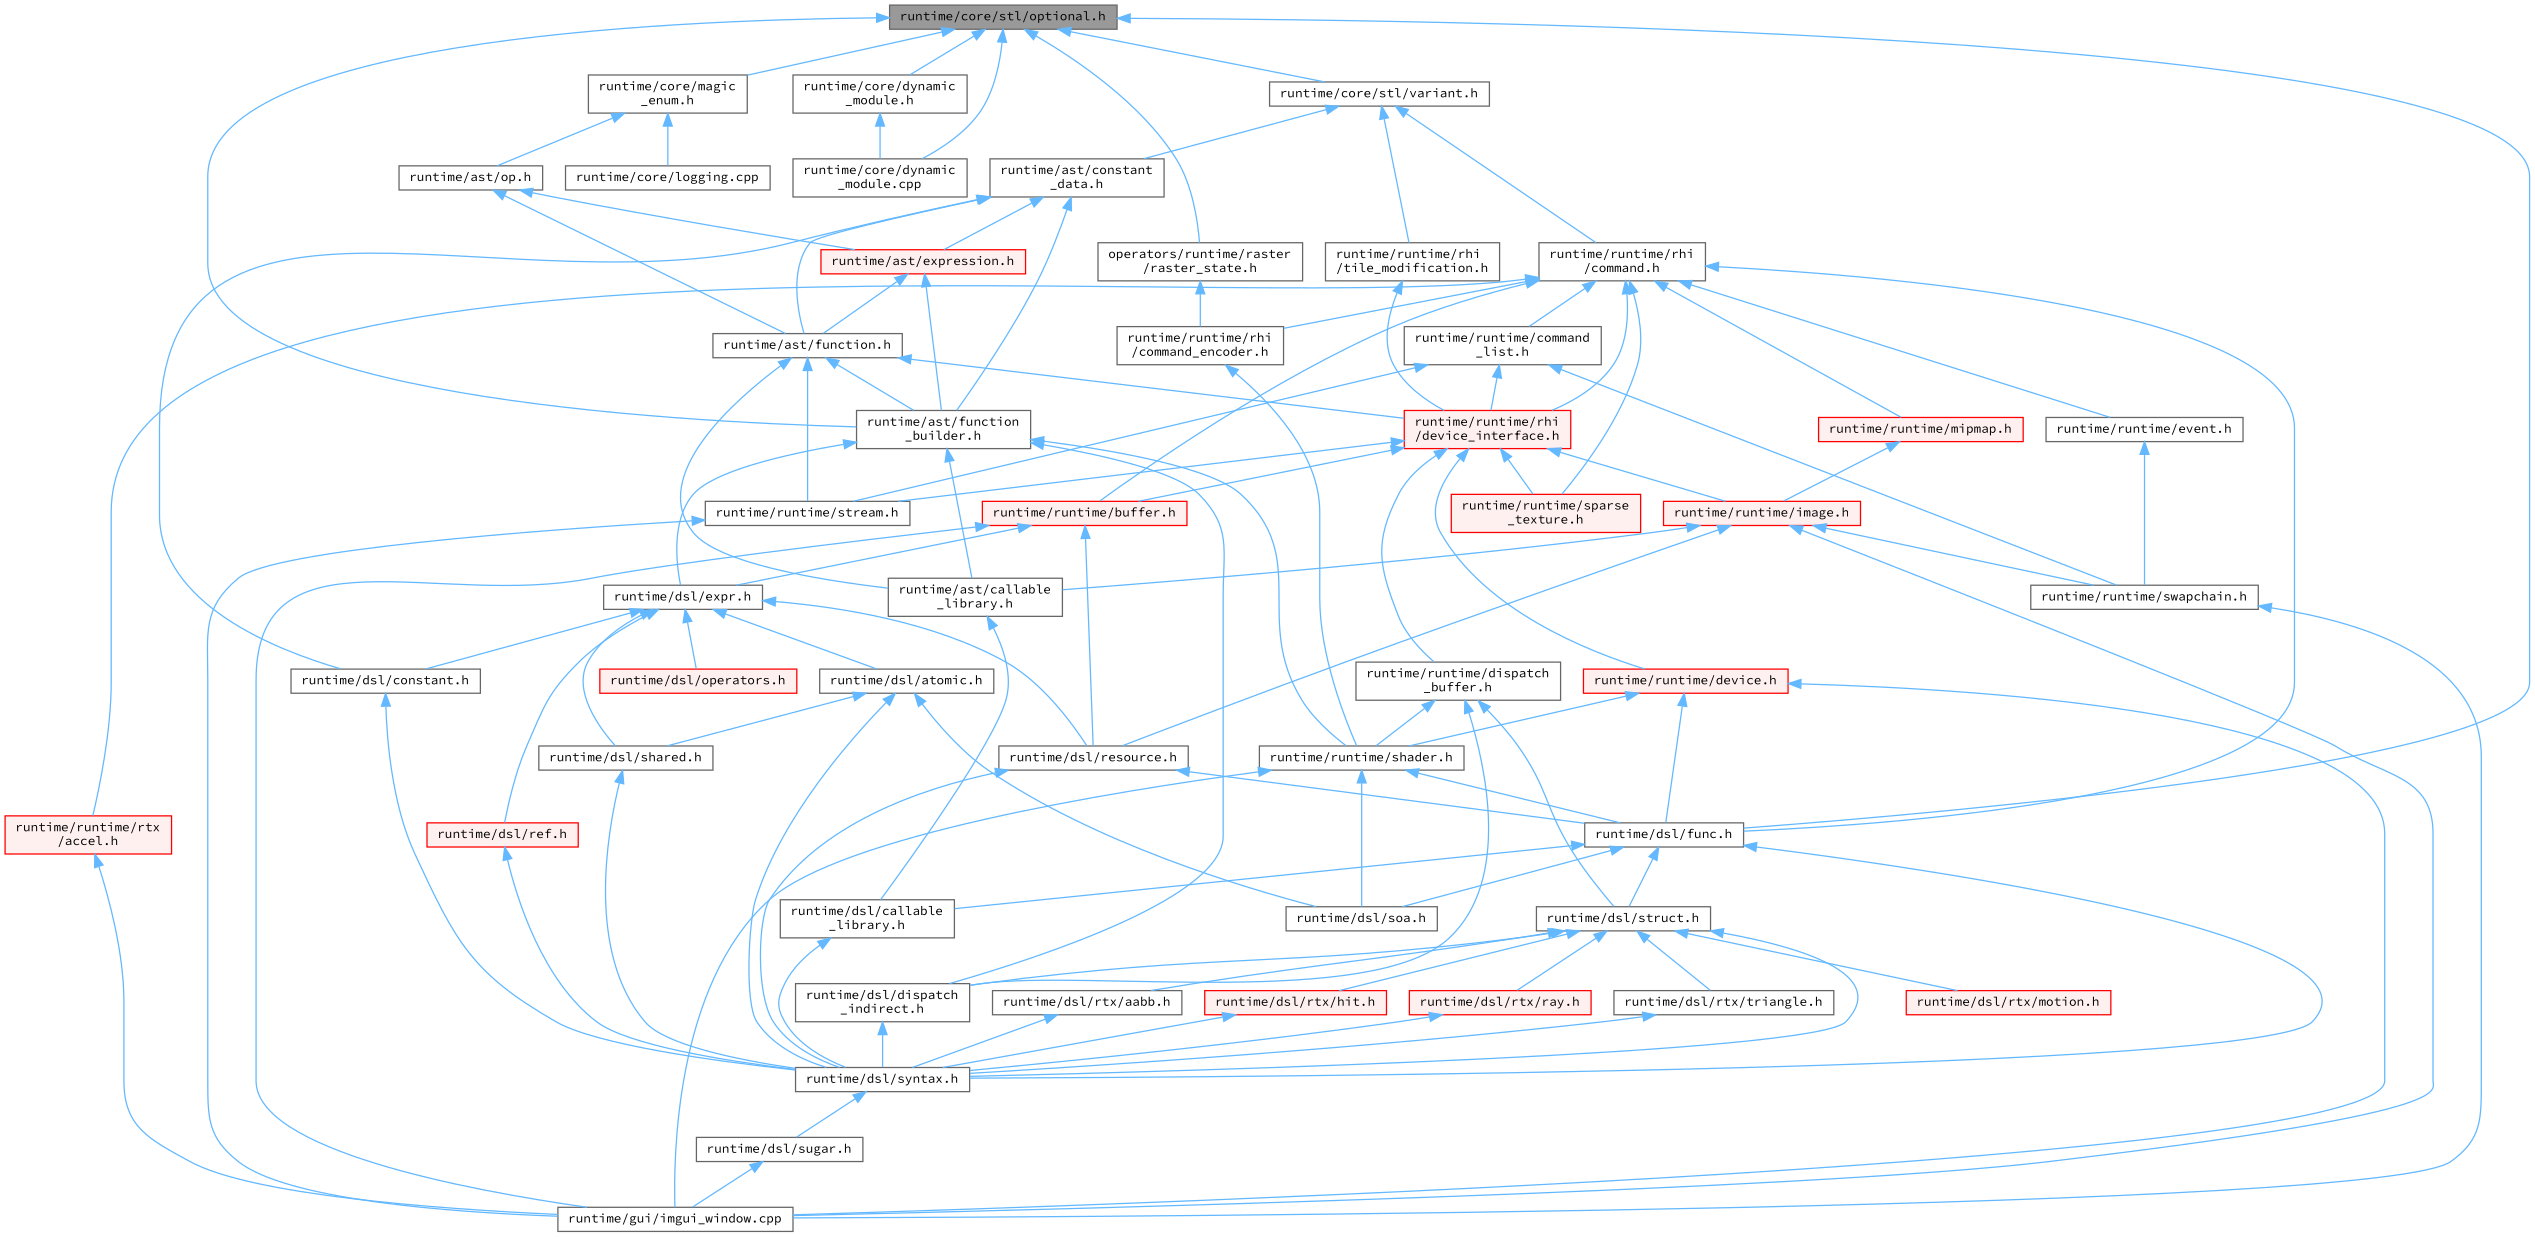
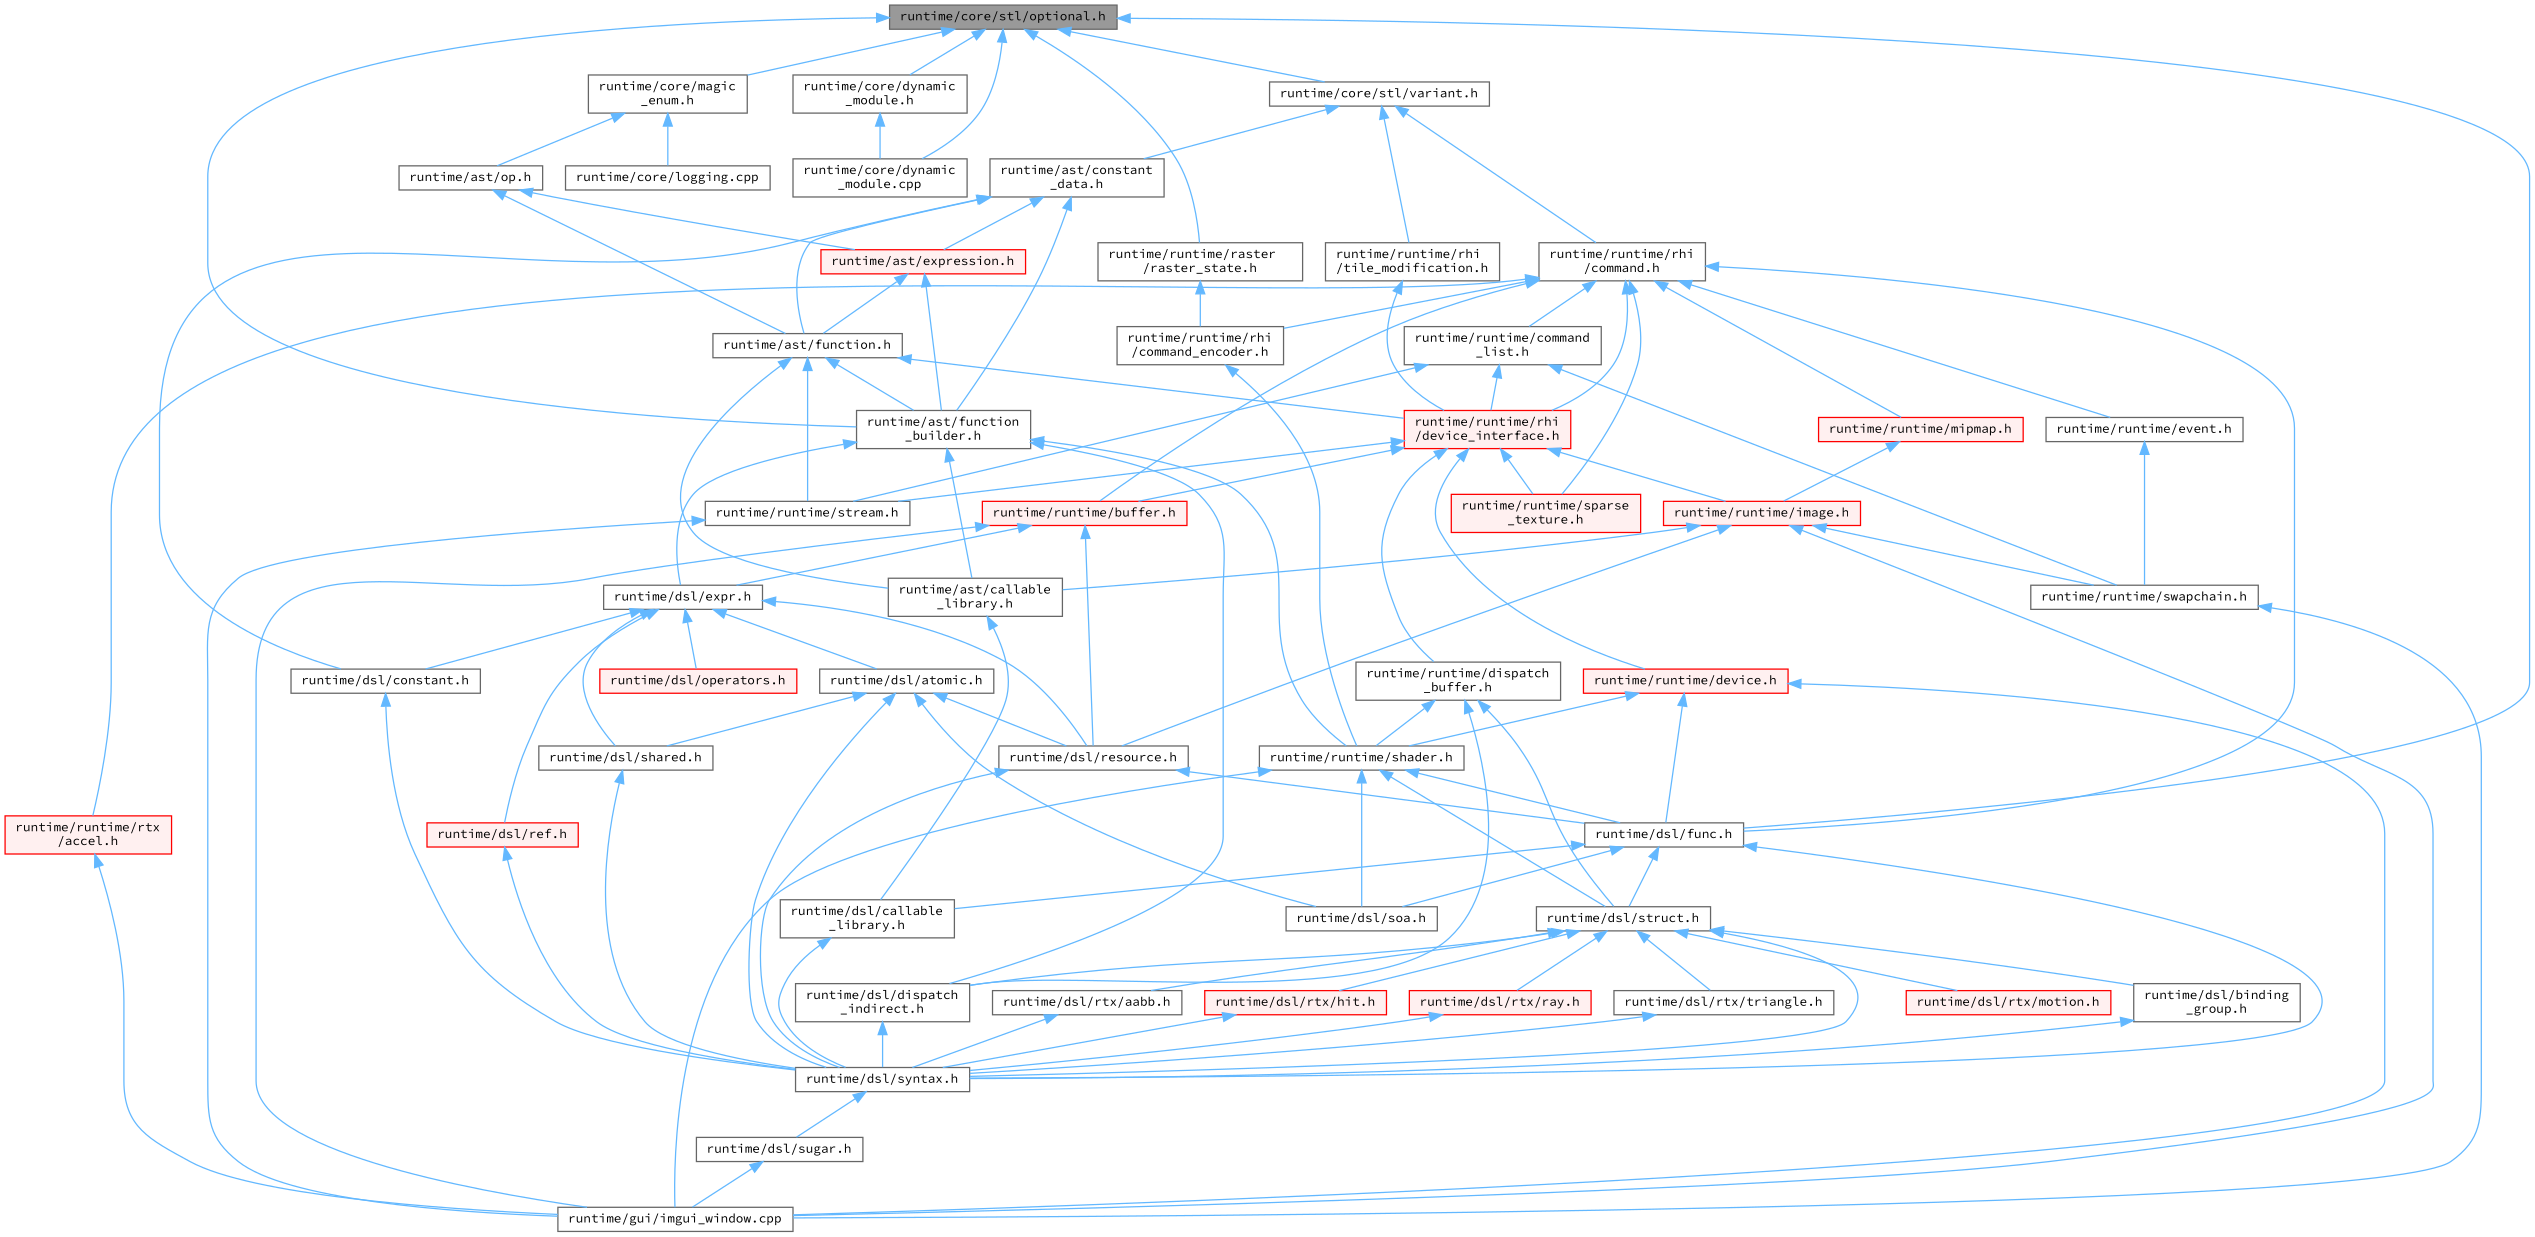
(1200, 262) -> (1200, 262)
none -> (1006, 722)
none -> (1498, 842)
none -> (2217, 1003)
